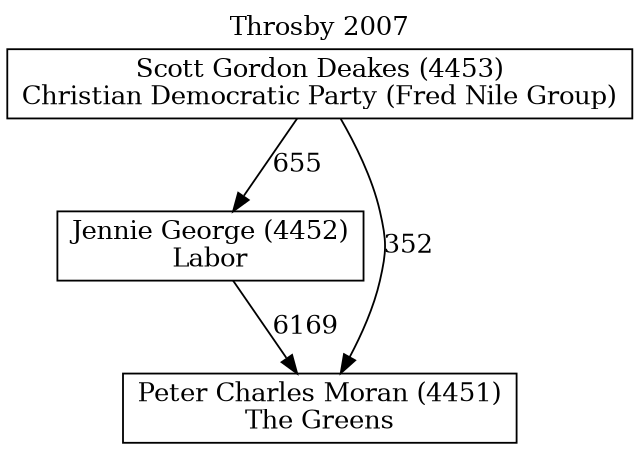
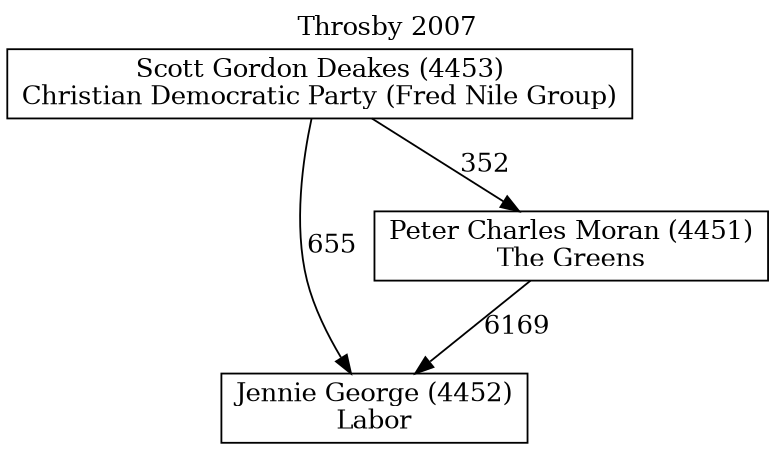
(260, 319) -> (480, 321)
